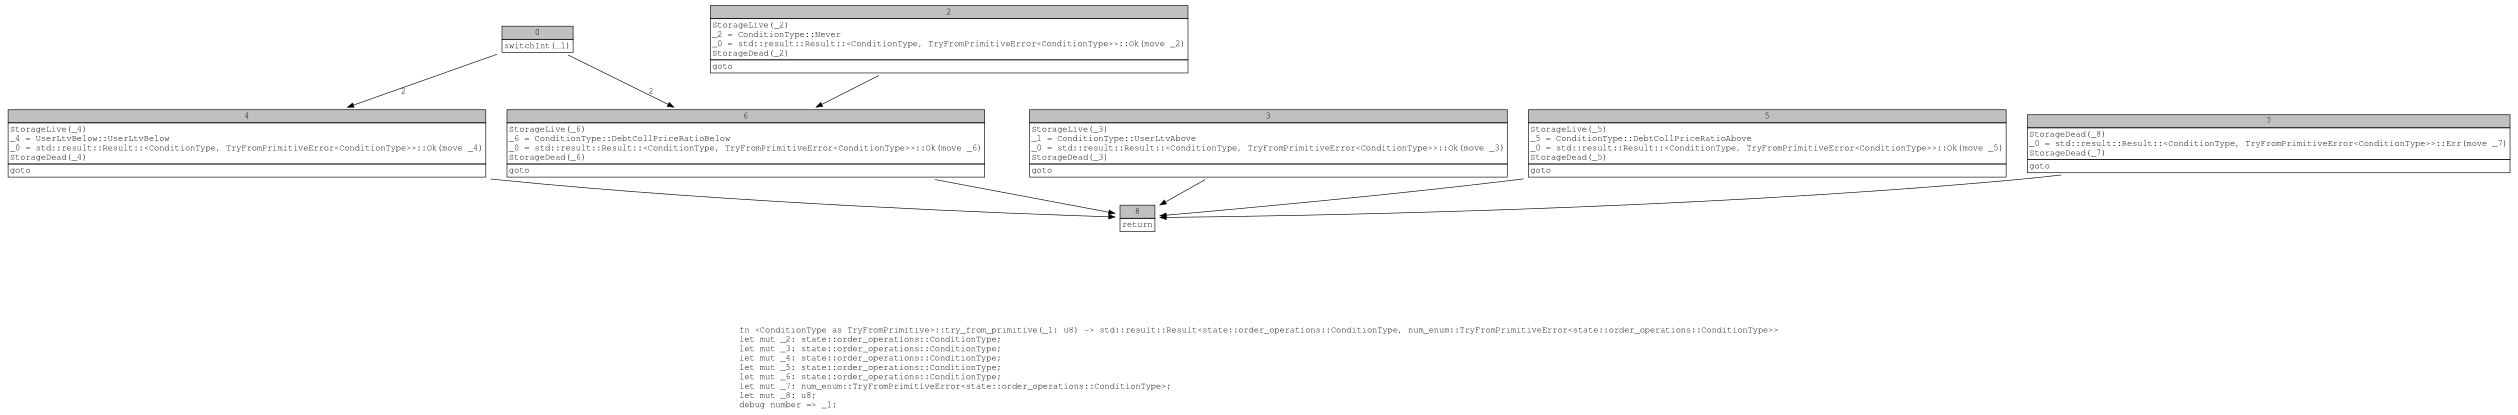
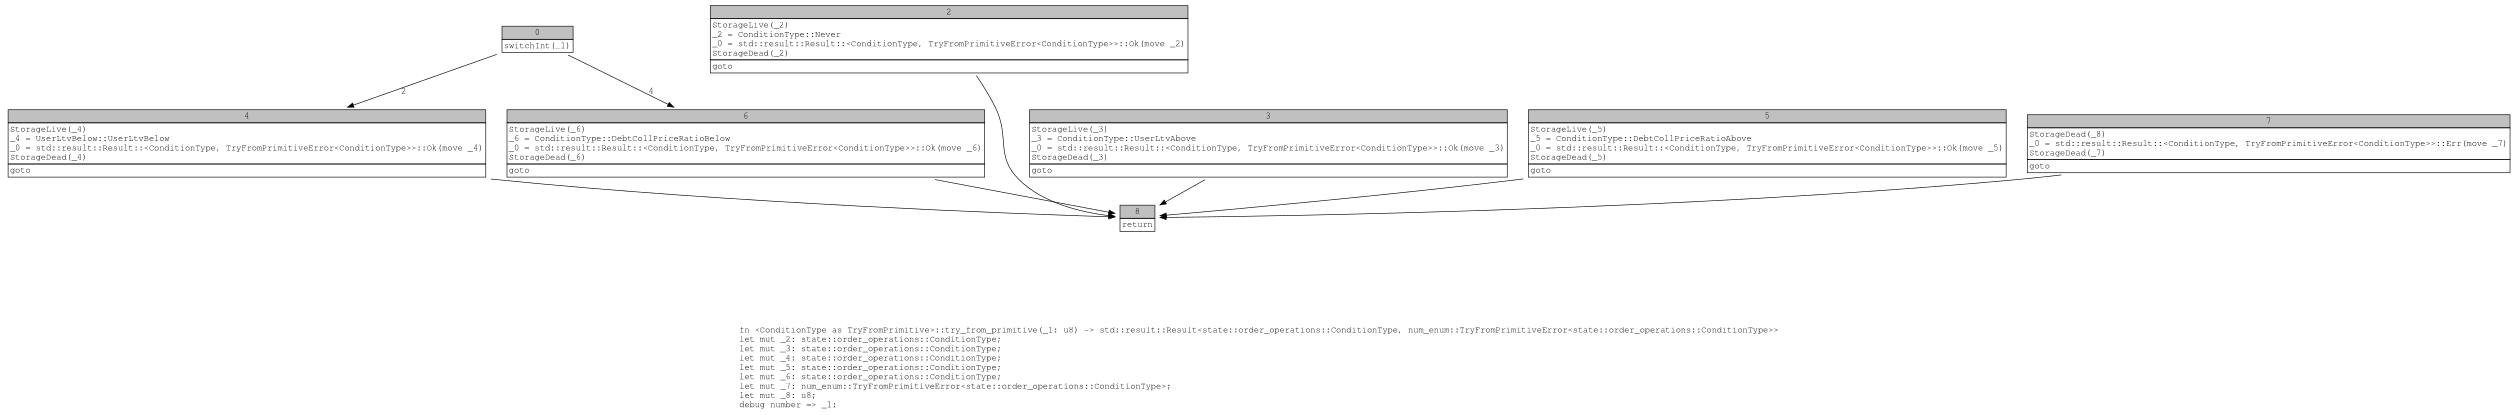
(850, 90) -> (1014, 173)
(651, 91) -> (651, 91)
(1114, 138) -> (1114, 138)
